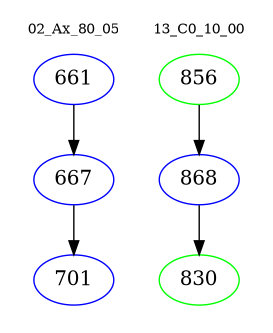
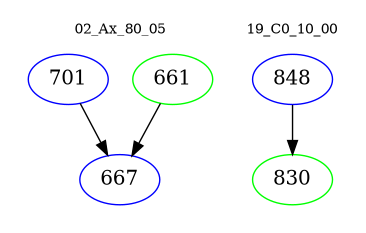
(199, 30) -> (293, 30)
(74, 79) -> (173, 79)
(199, 79) -> none
(199, 180) -> (293, 79)
(74, 223) -> (91, 123)
